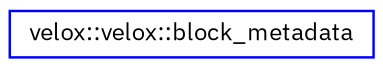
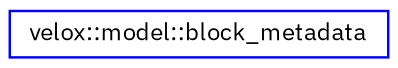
(192, 34) -> (199, 34)
